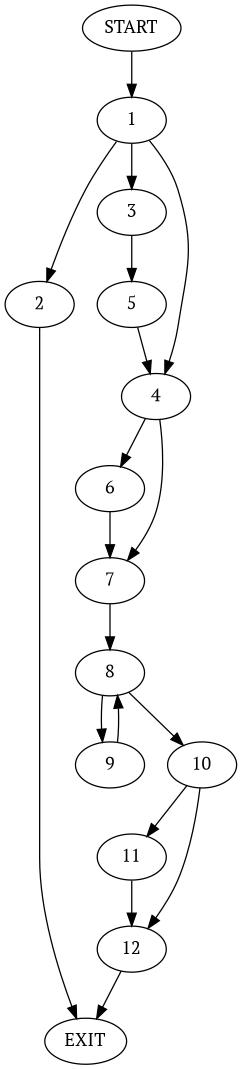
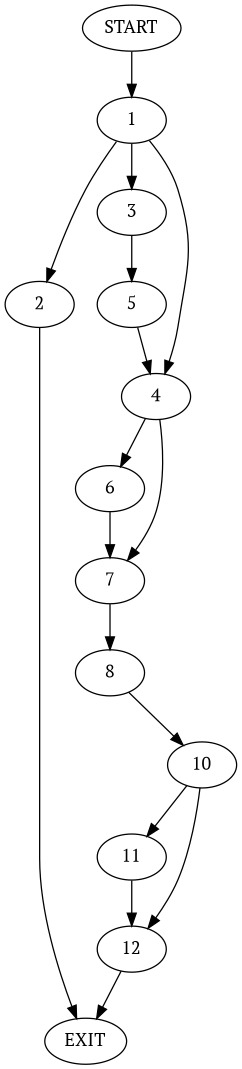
(110, 765) -> none
